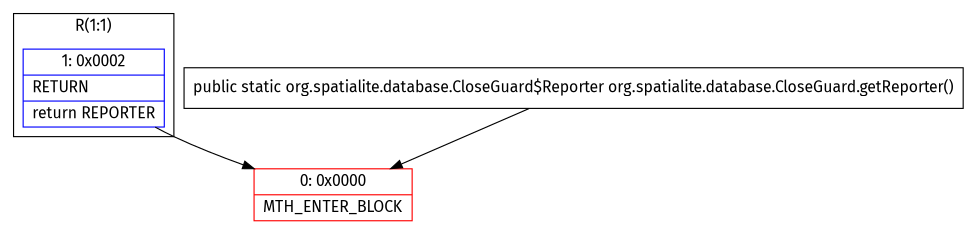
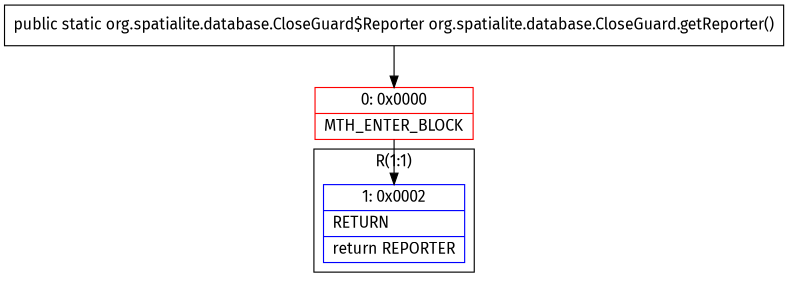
(199, 148) -> (394, 156)
